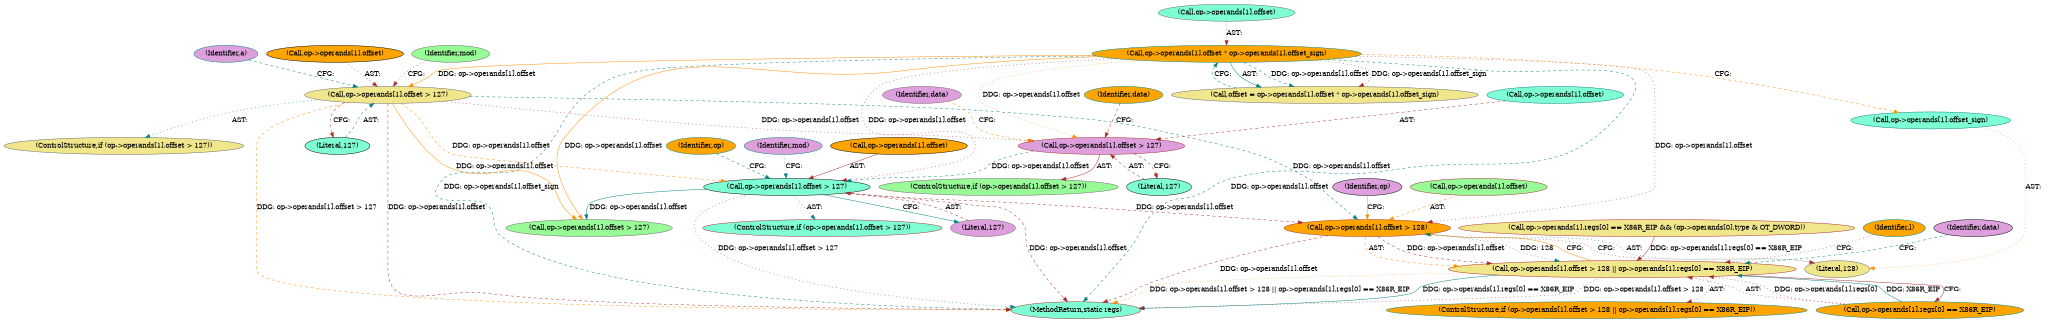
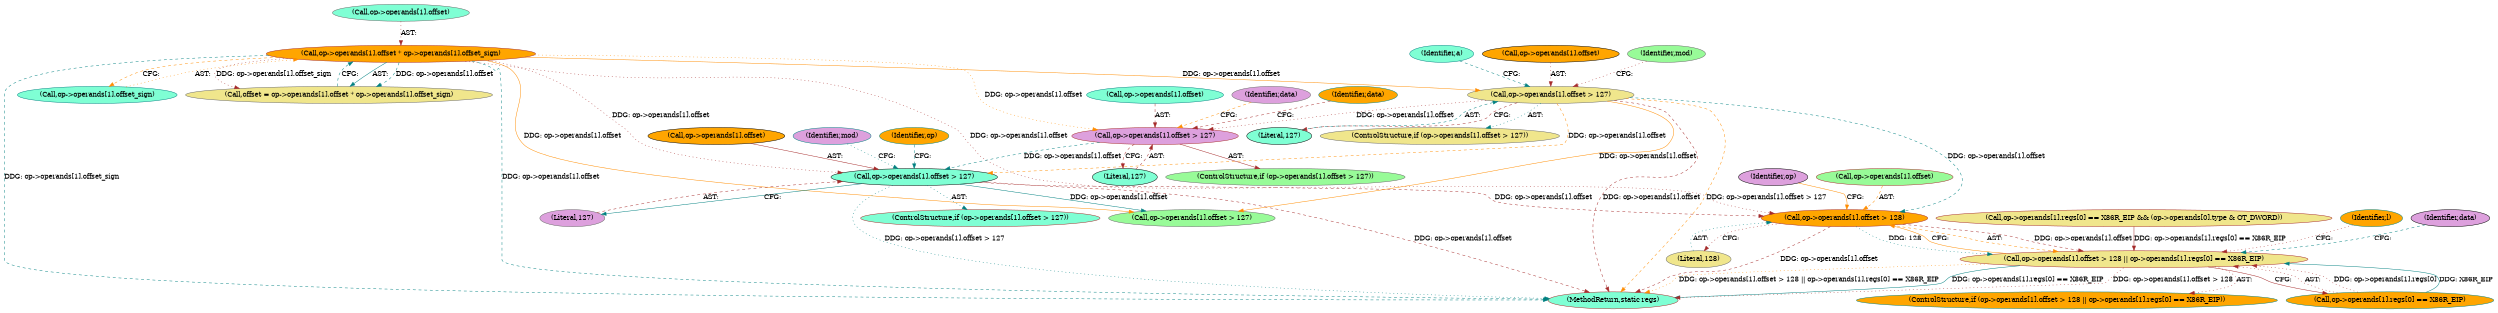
(226, 54) -> (1442, 54)
(1227, 54) -> (401, 54)
(2015, 243) -> (209, 69)
